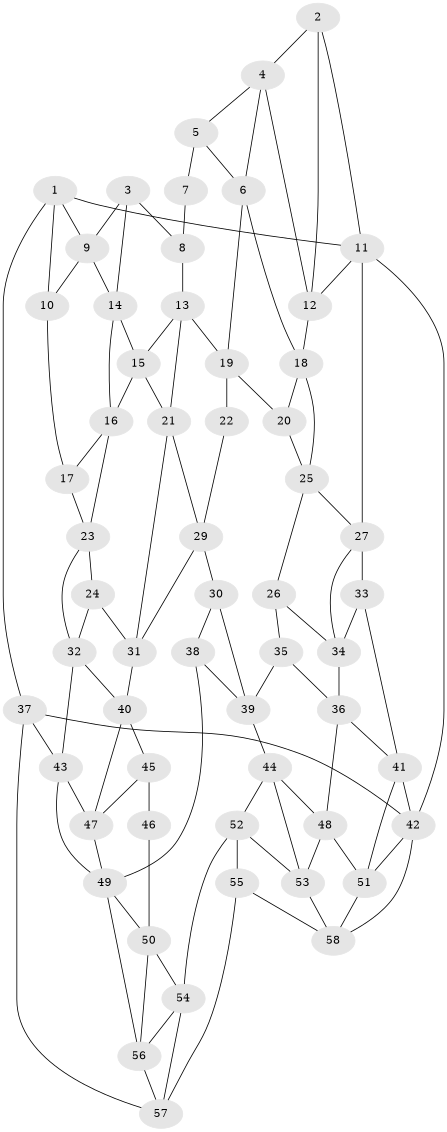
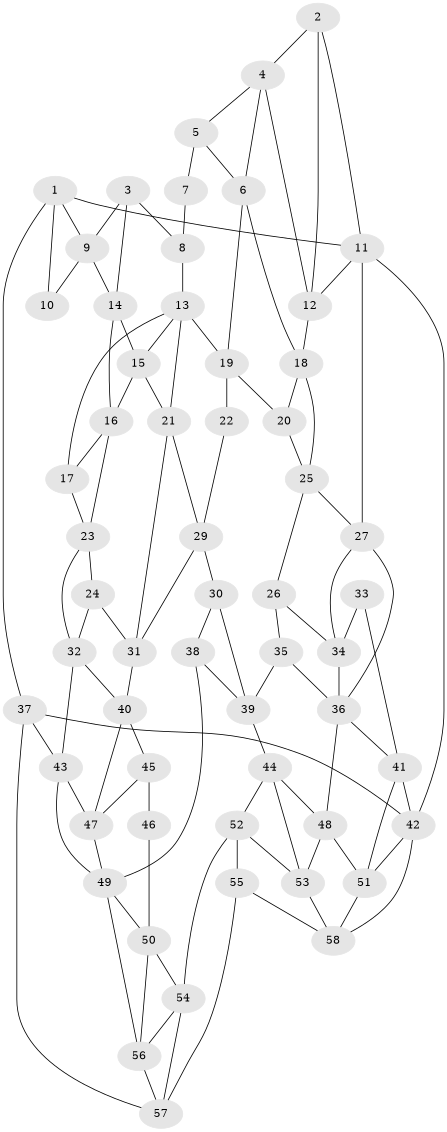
(51, 393) -> (93, 374)
(362, 566) -> (387, 625)
